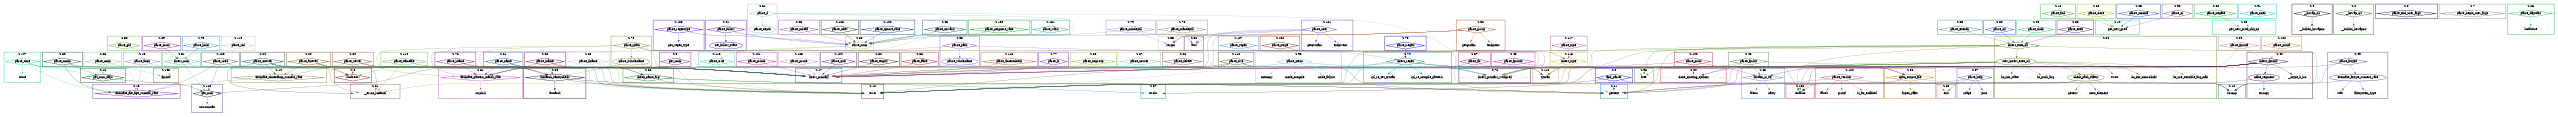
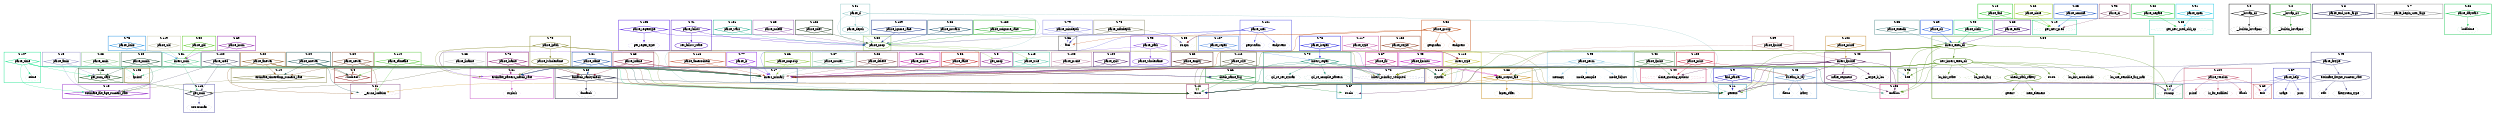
(2264, 94) -> none
